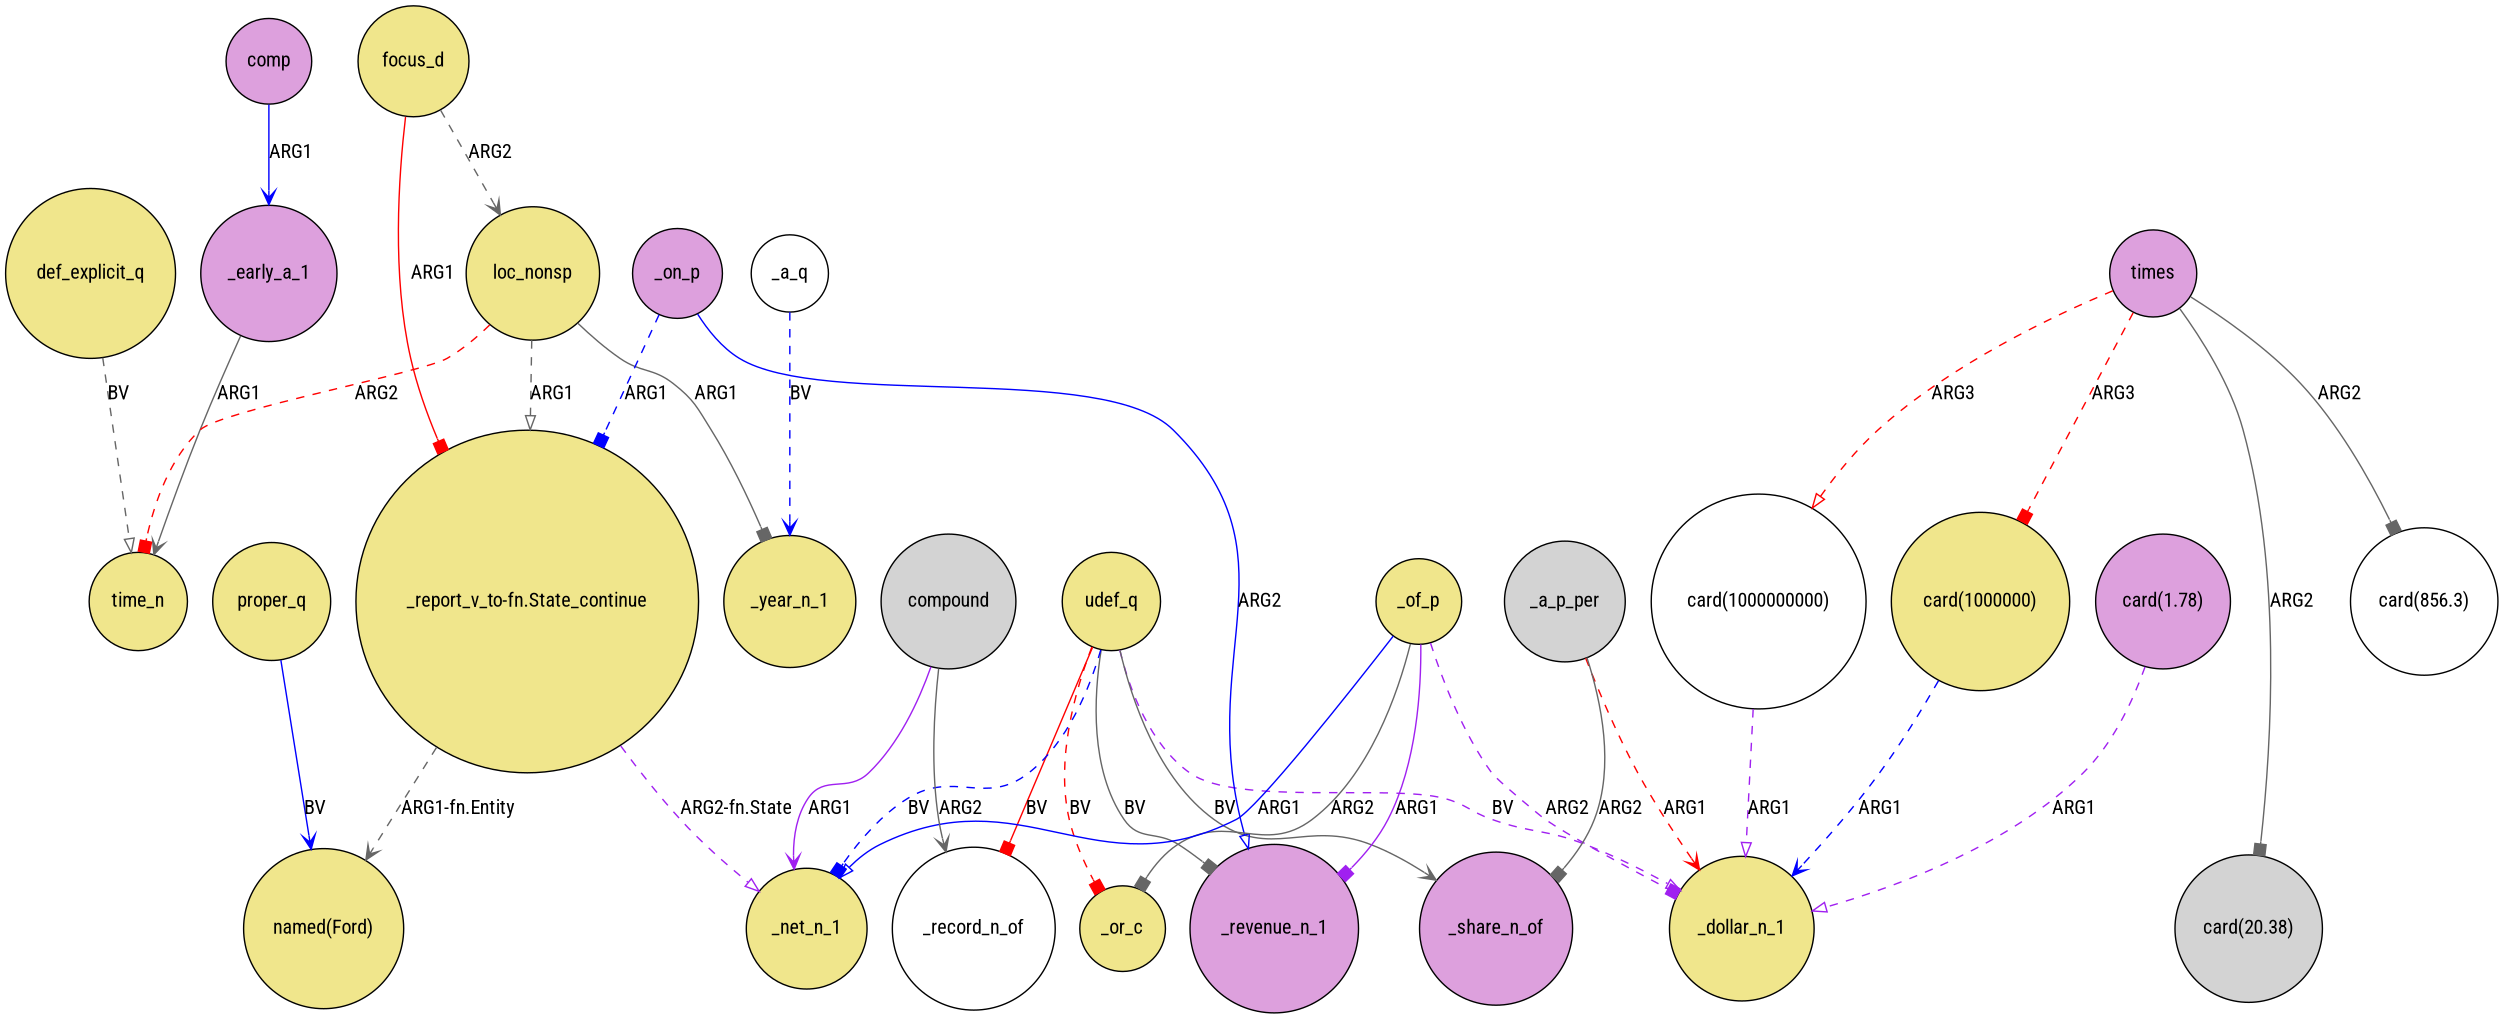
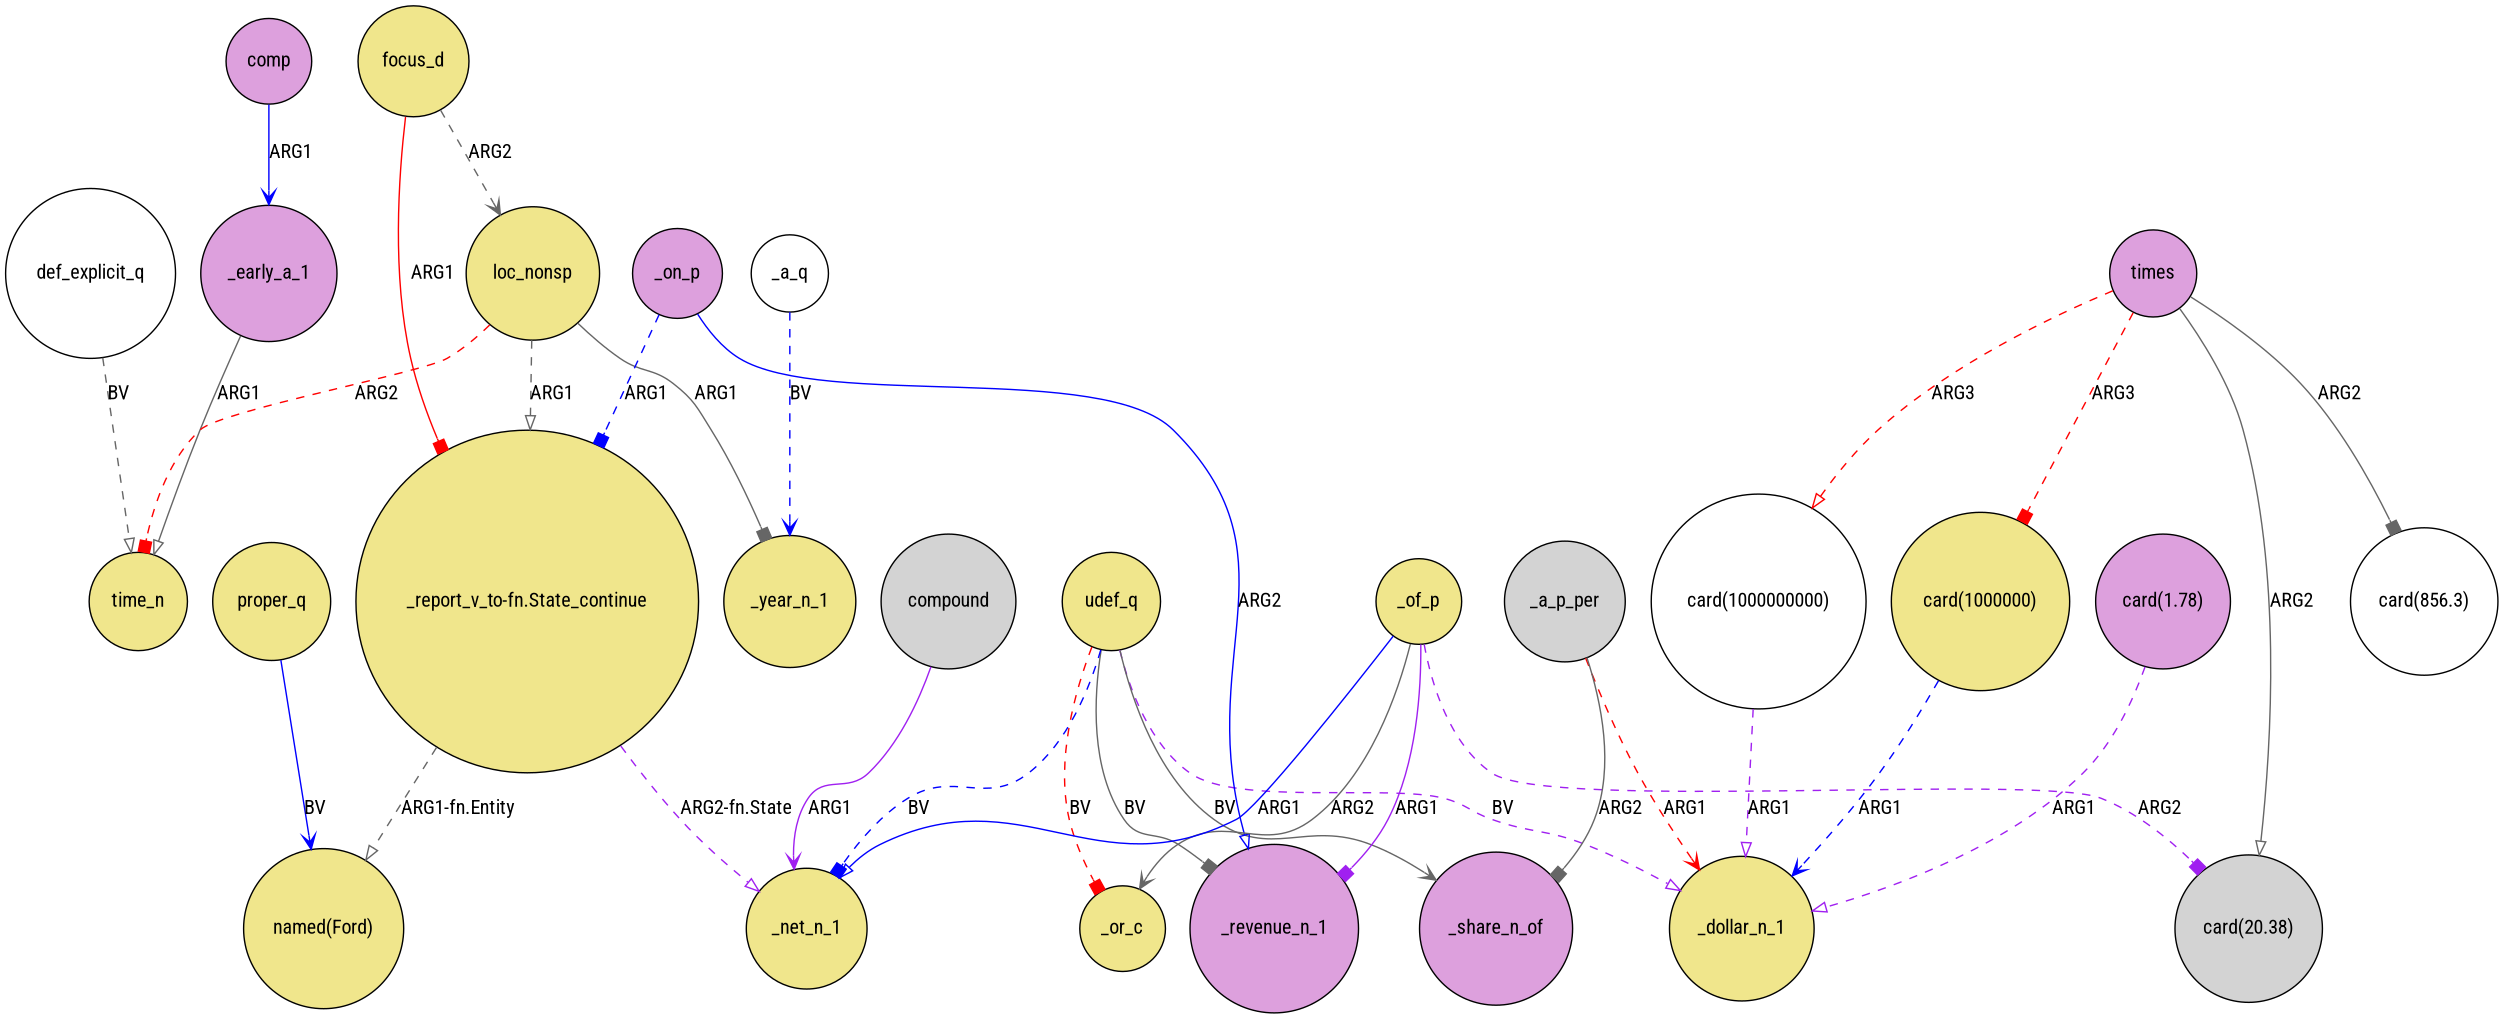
(91, 273) -> (91, 273)
(205, 417) -> (205, 417)
(2266, 566) -> (2266, 566)
(1516, 795) -> (1777, 791)
(405, 798) -> (405, 798)
(1319, 813) -> (1319, 813)
(974, 929) -> none
